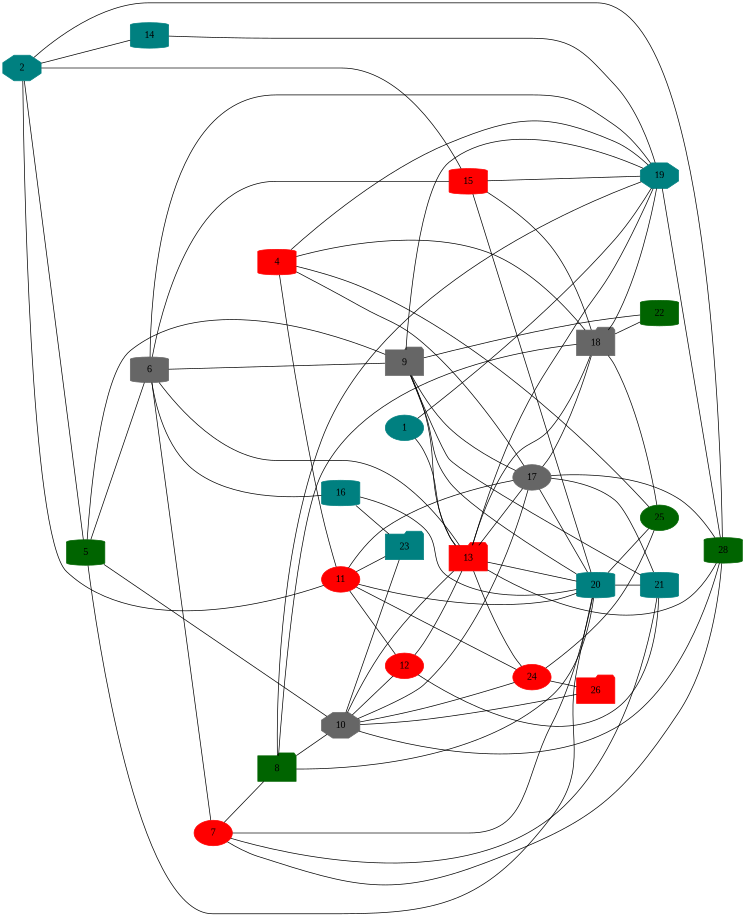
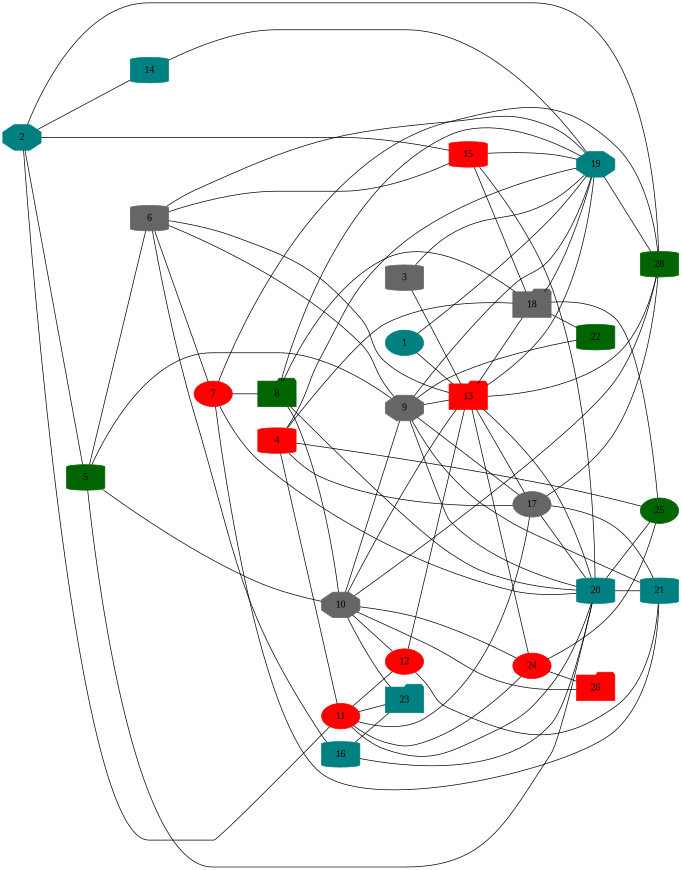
none -> (404, 278)
(404, 363) -> (404, 408)
(571, 413) -> none
(470, 627) -> (373, 506)
